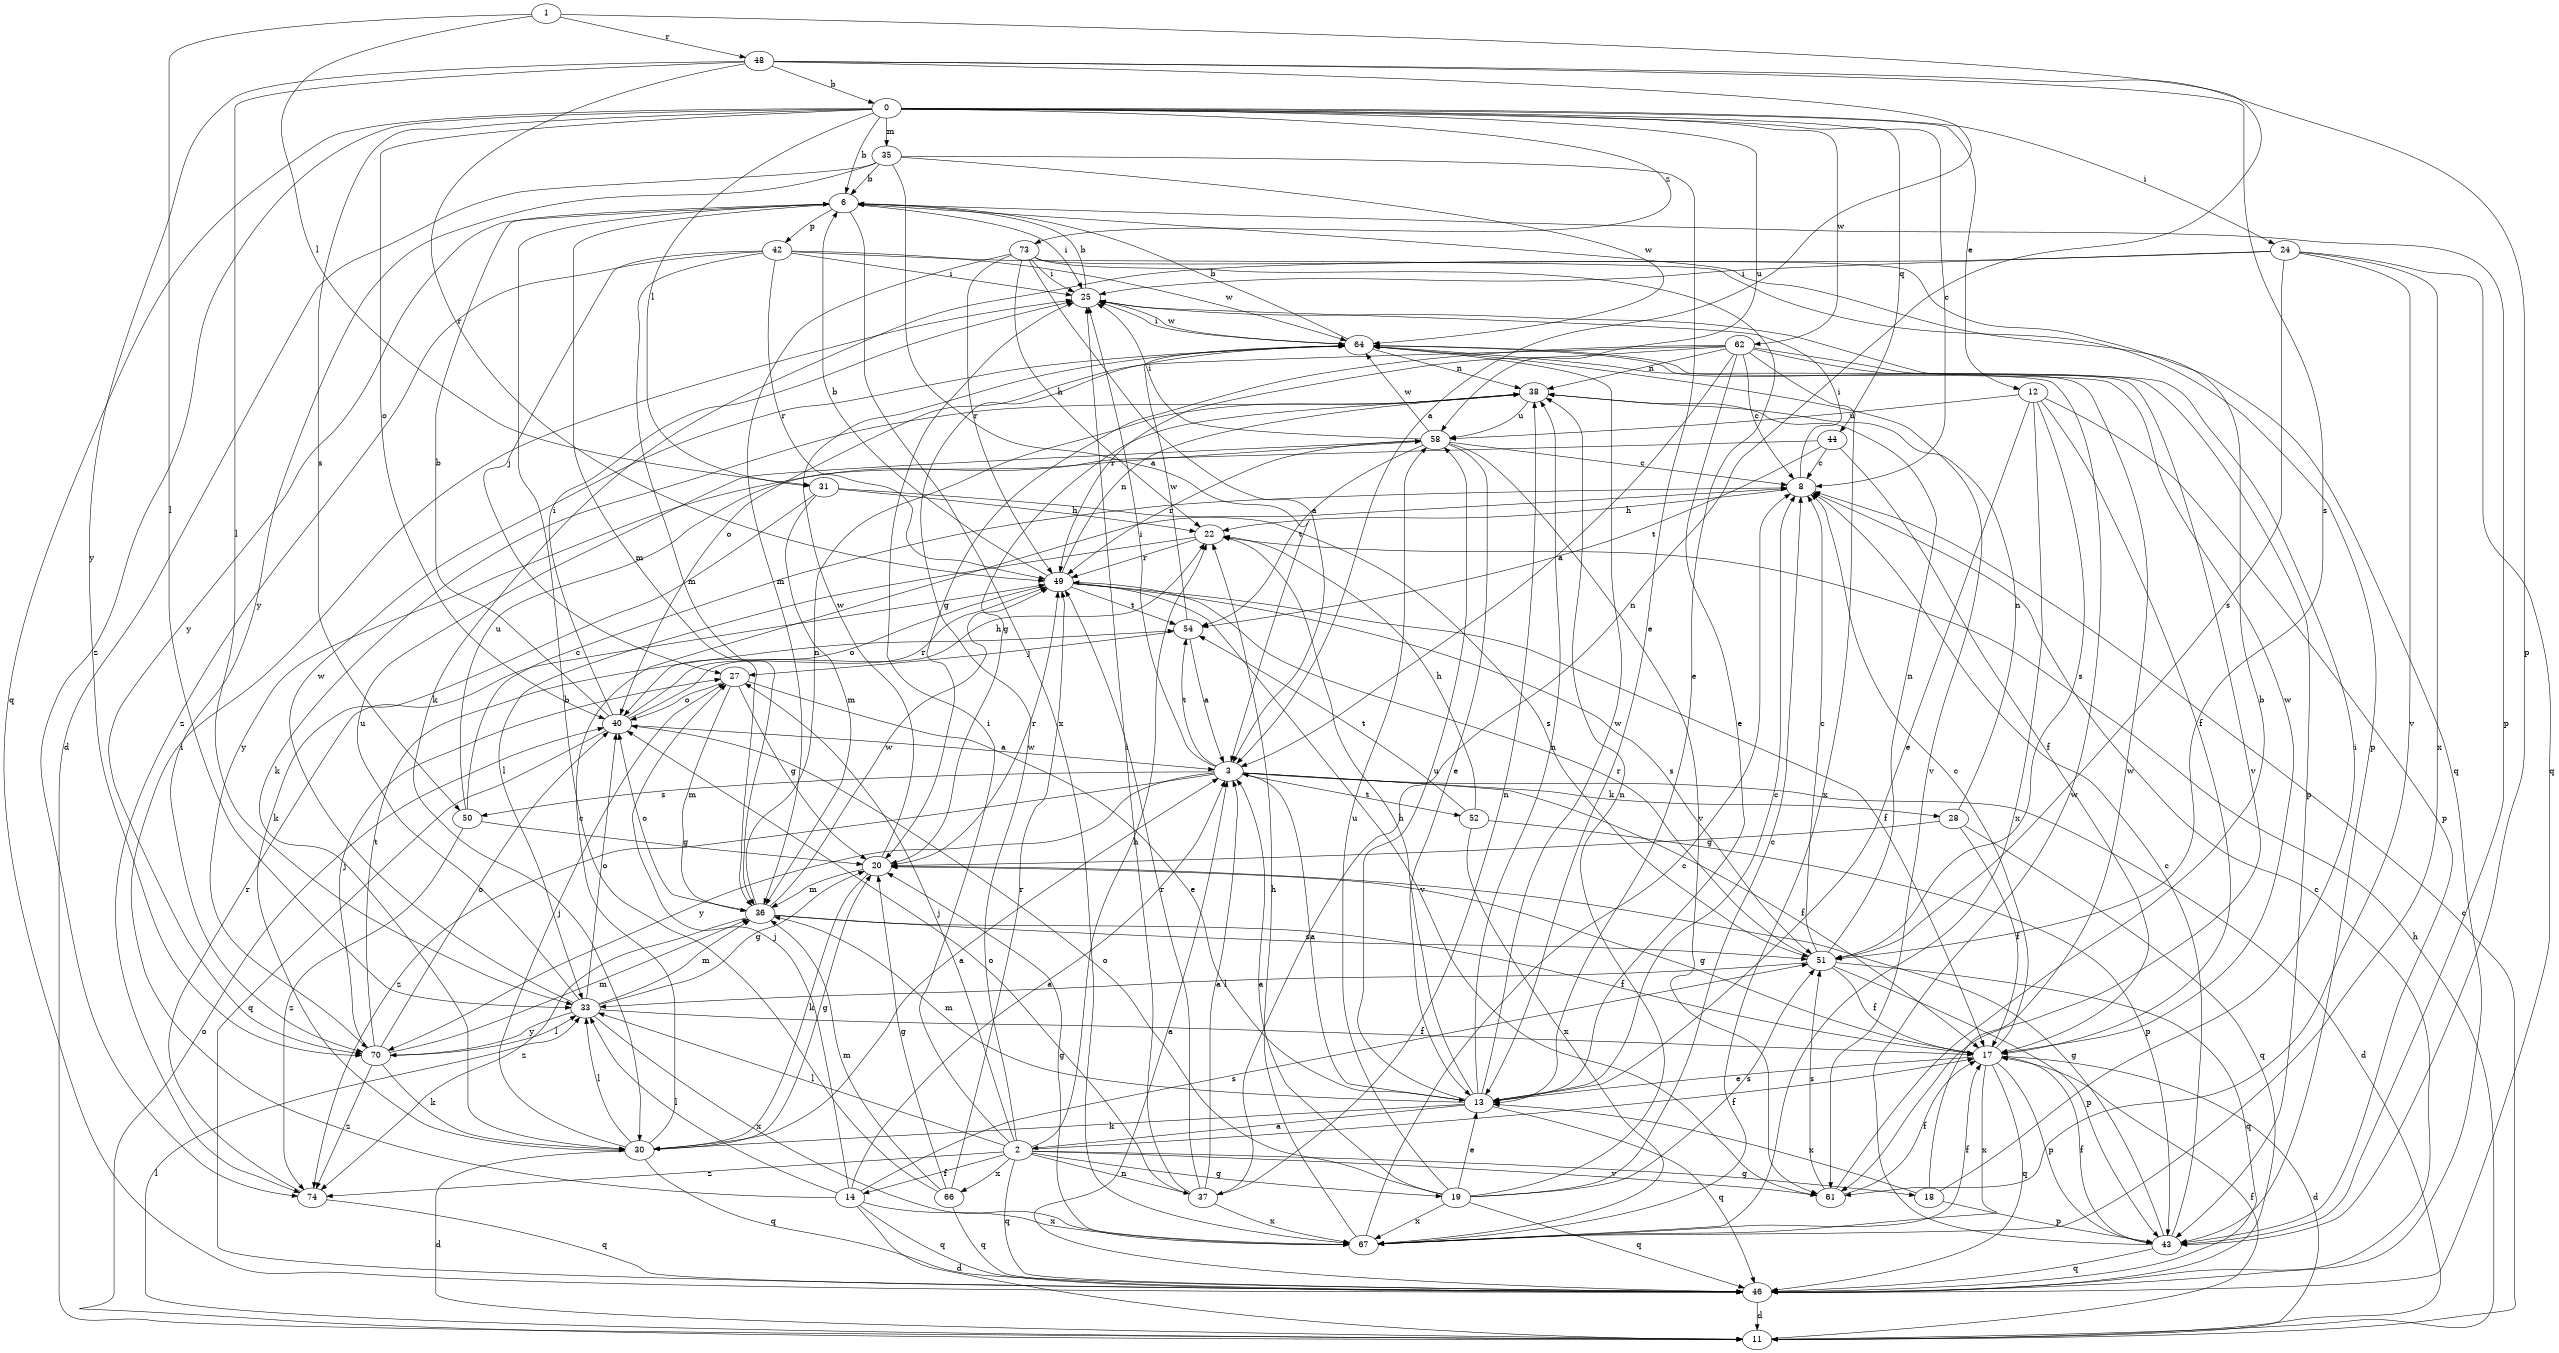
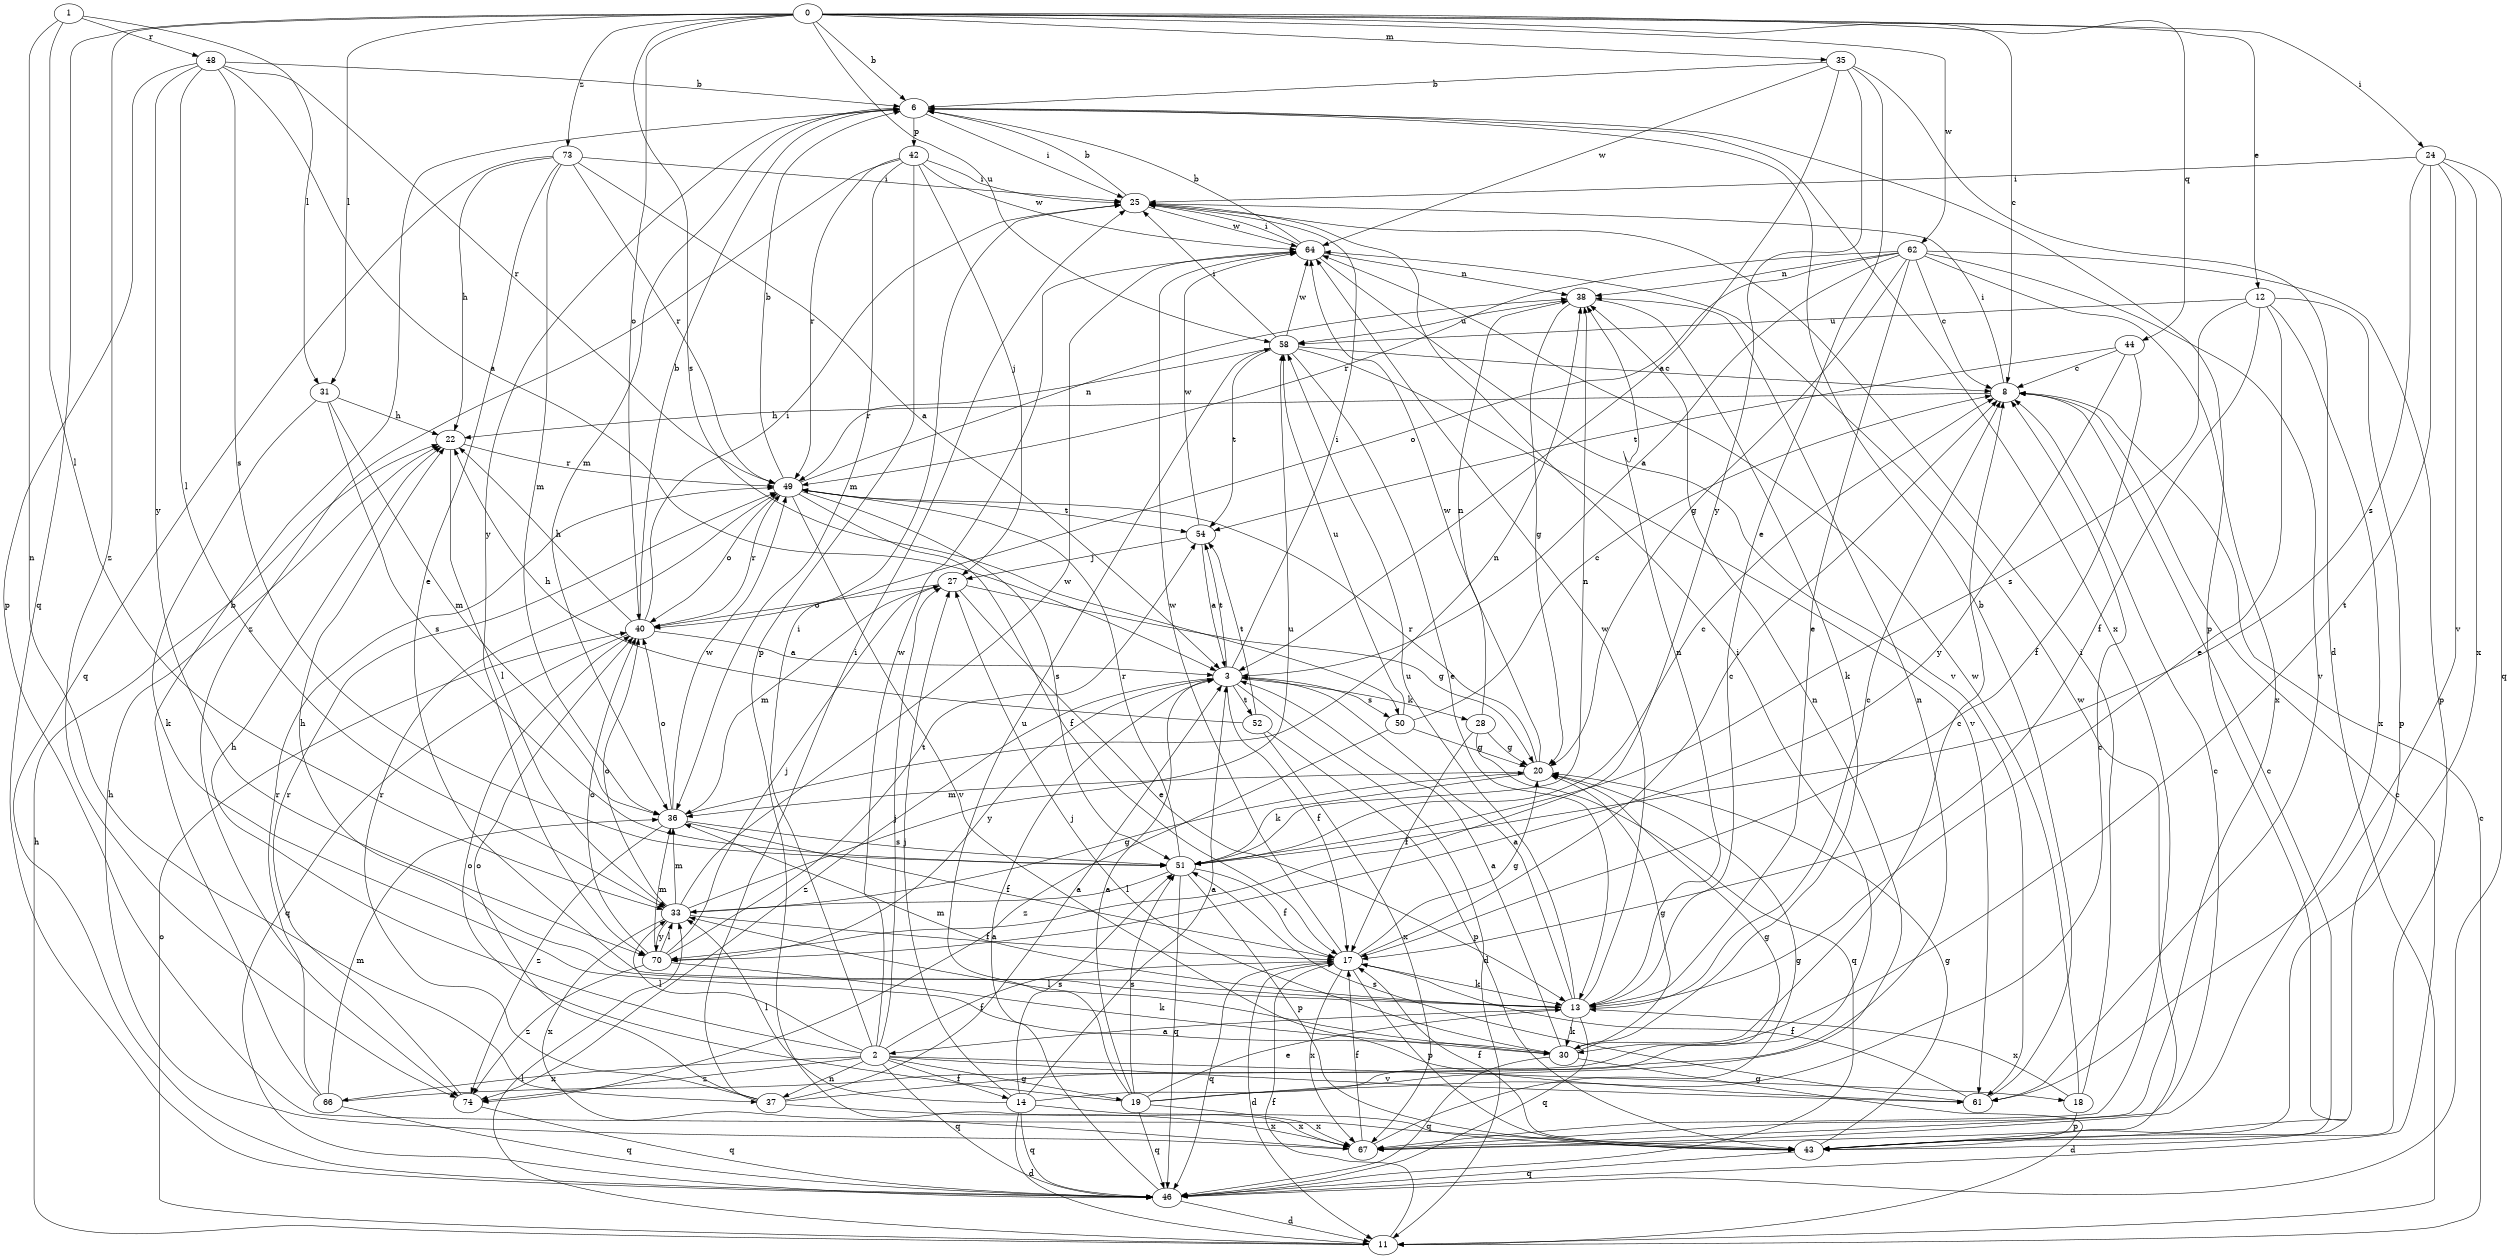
(820, 84) -> (560, 79)
(435, 700) -> (2345, 606)
(797, 1037) -> (1352, 798)
(1738, 1079) -> (1478, 985)
